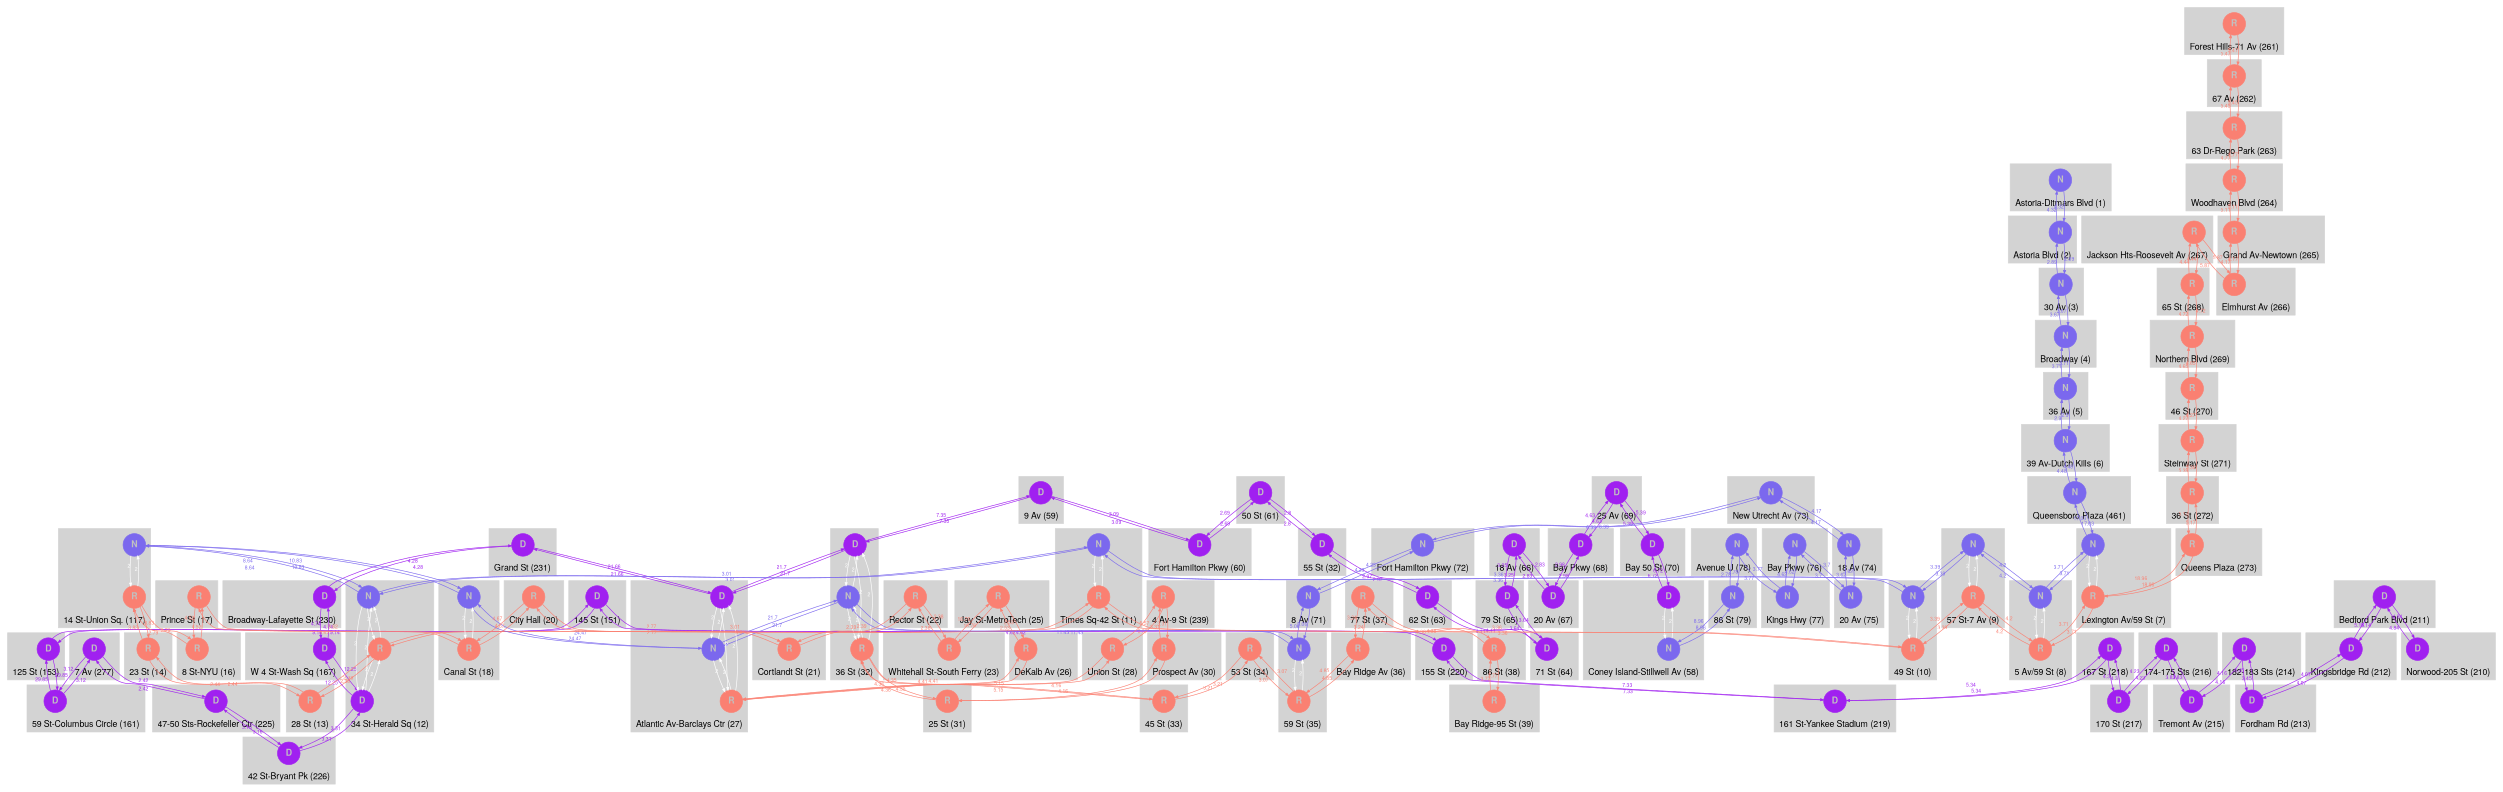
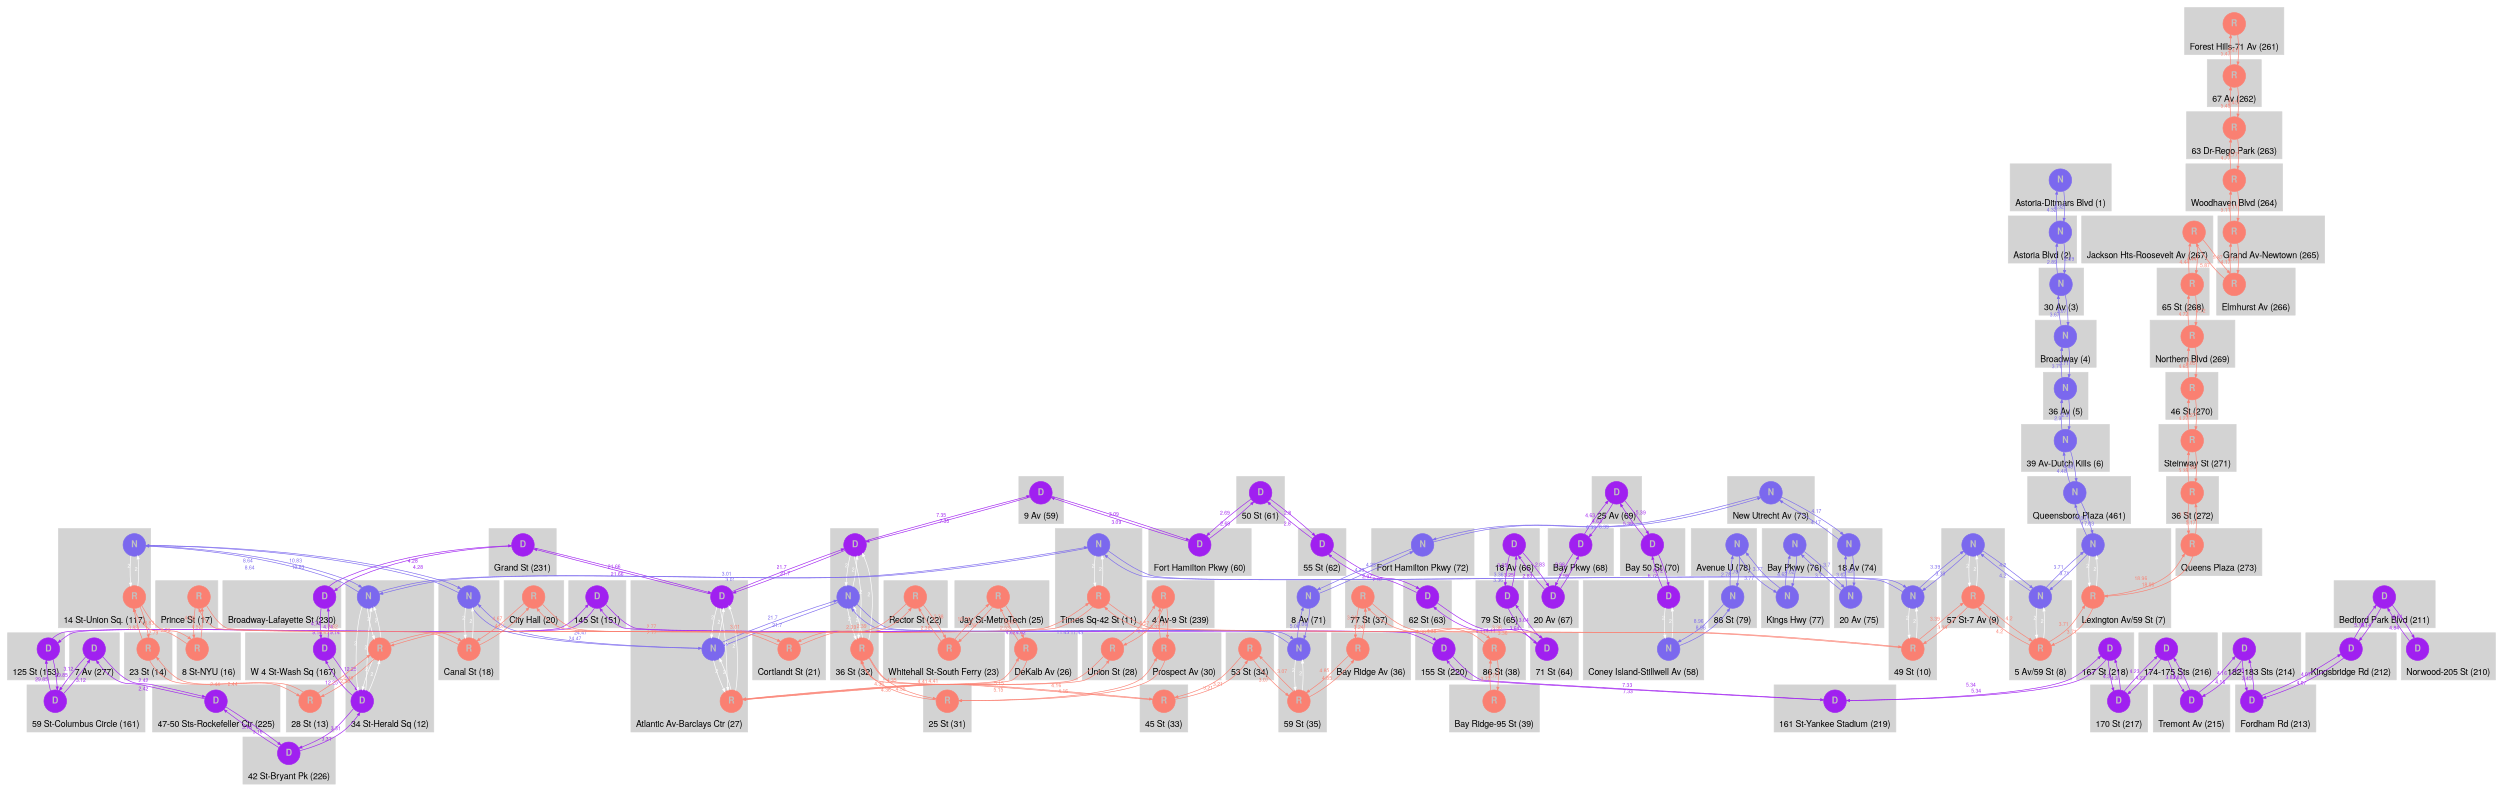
(1322, 568) -> (1322, 568)
